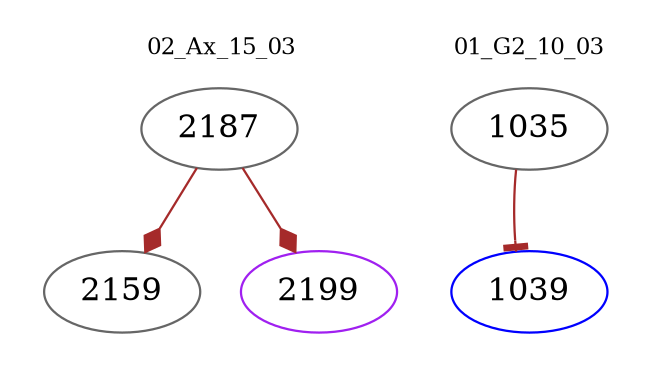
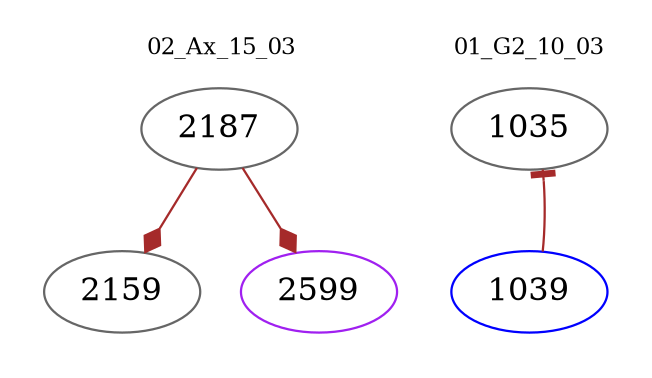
(514, 205) -> (545, 216)
(319, 292) -> (319, 292)
